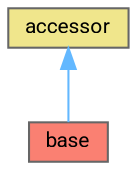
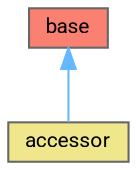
(68, 96) -> (68, 96)
